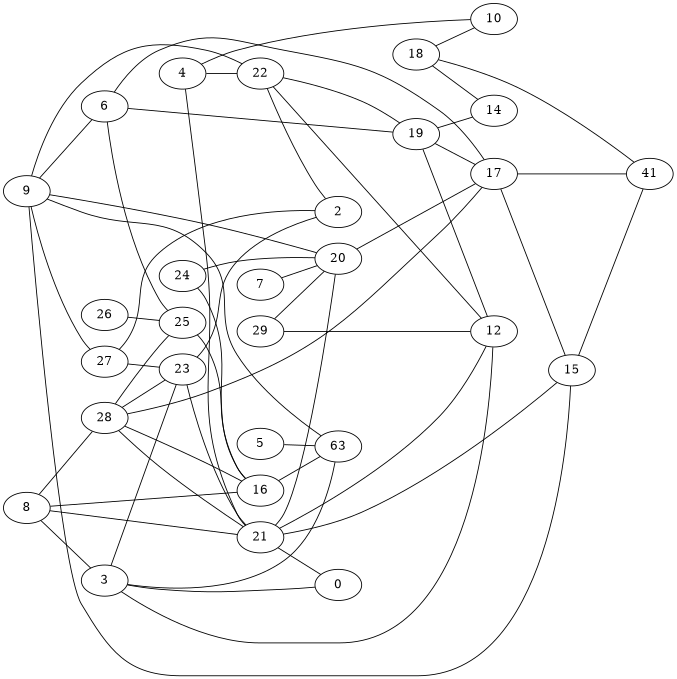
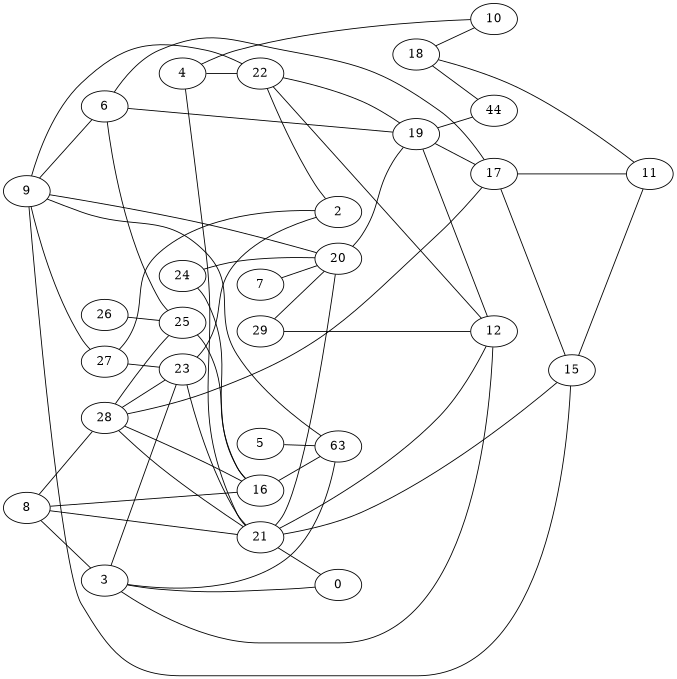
(494, 111) -> (494, 111)
(650, 174) -> (650, 174)
(416, 216) -> (379, 194)
